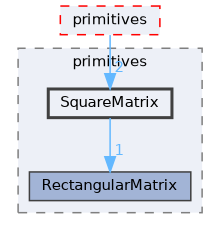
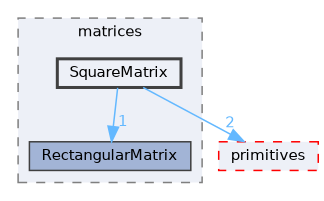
(110, 58) -> (187, 111)
(110, 63) -> (110, 32)
